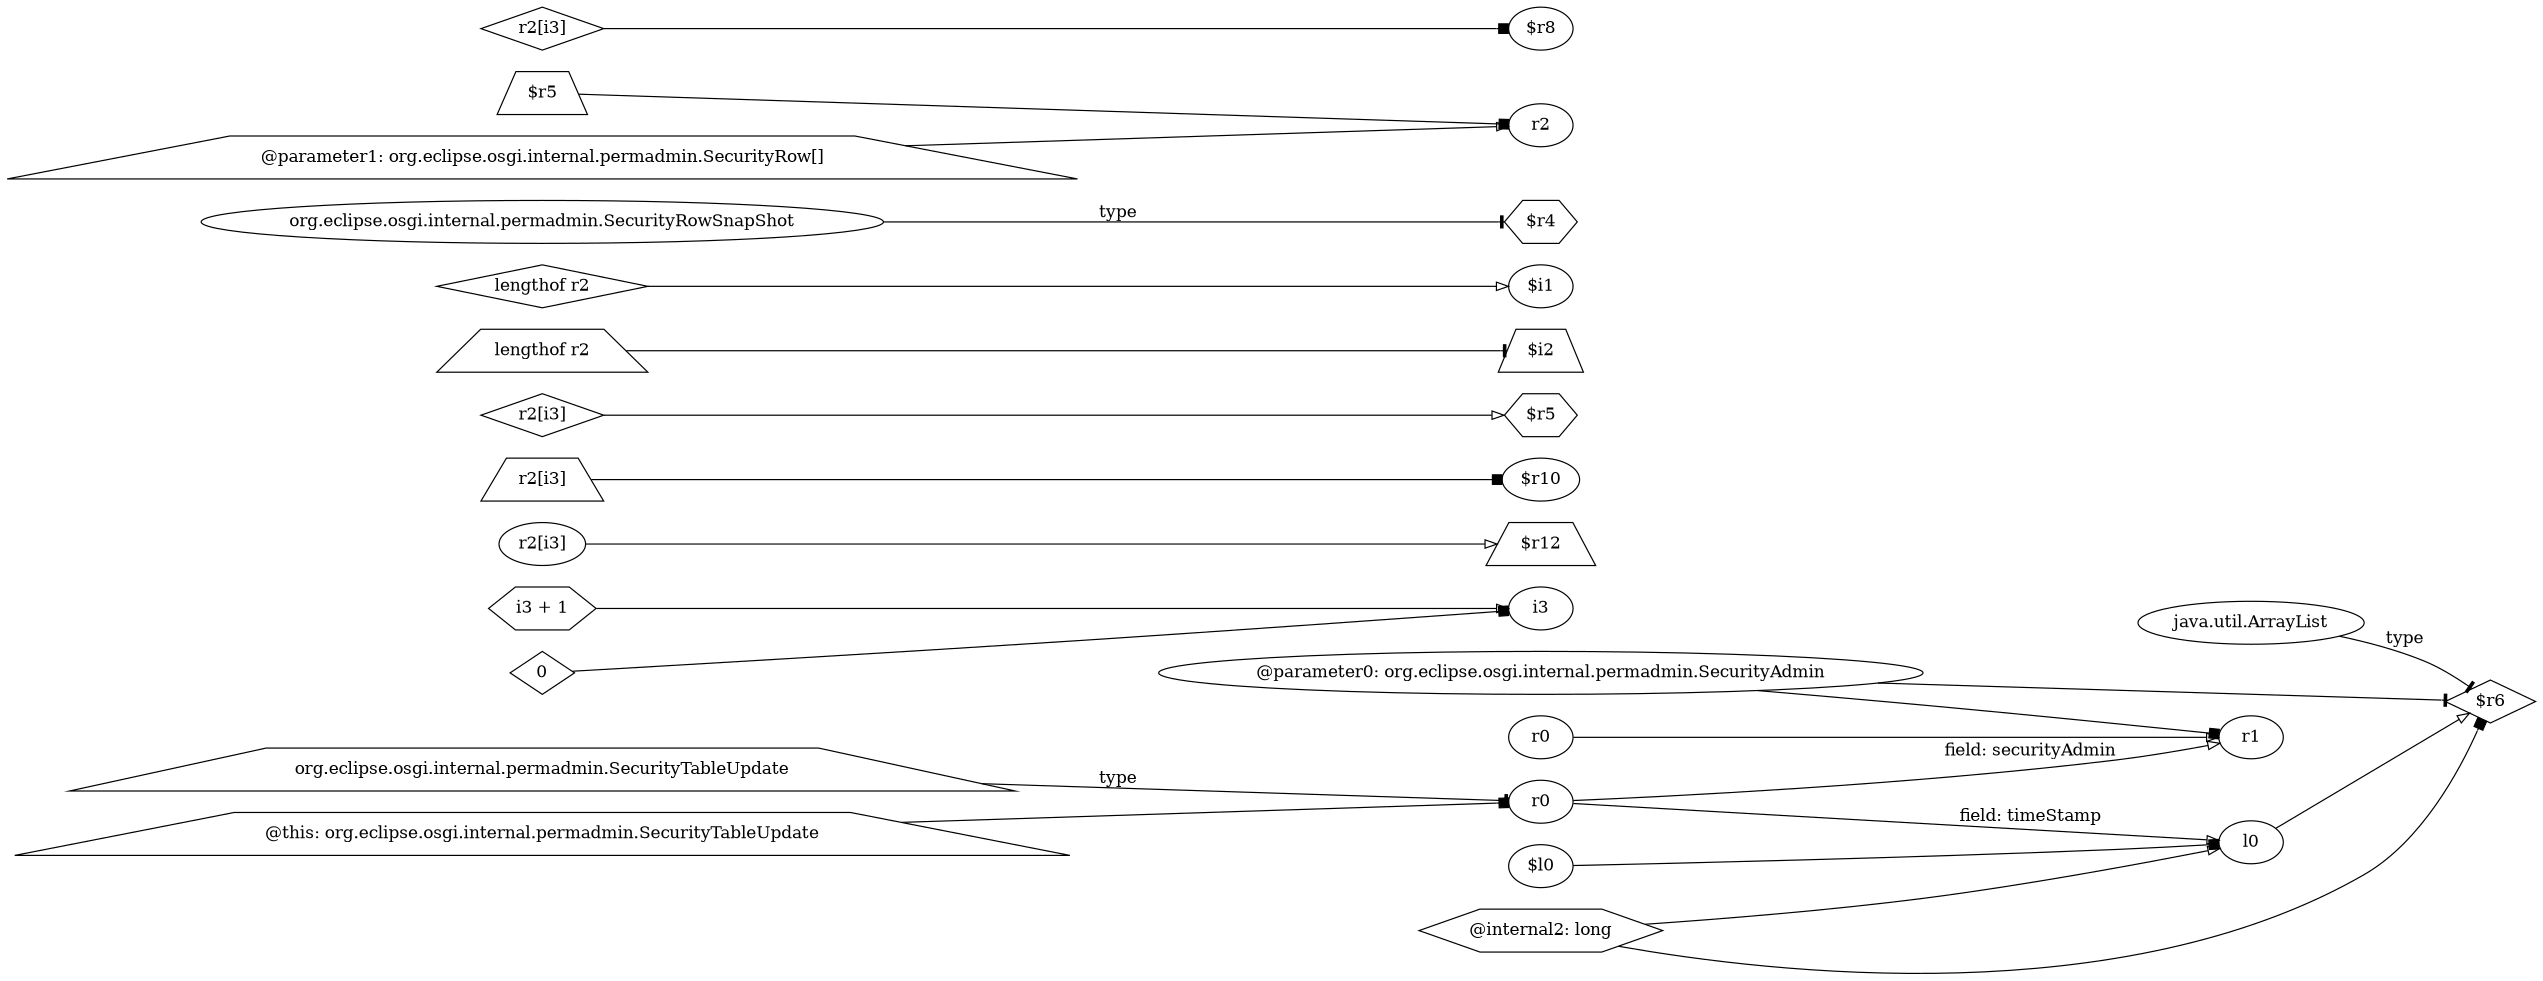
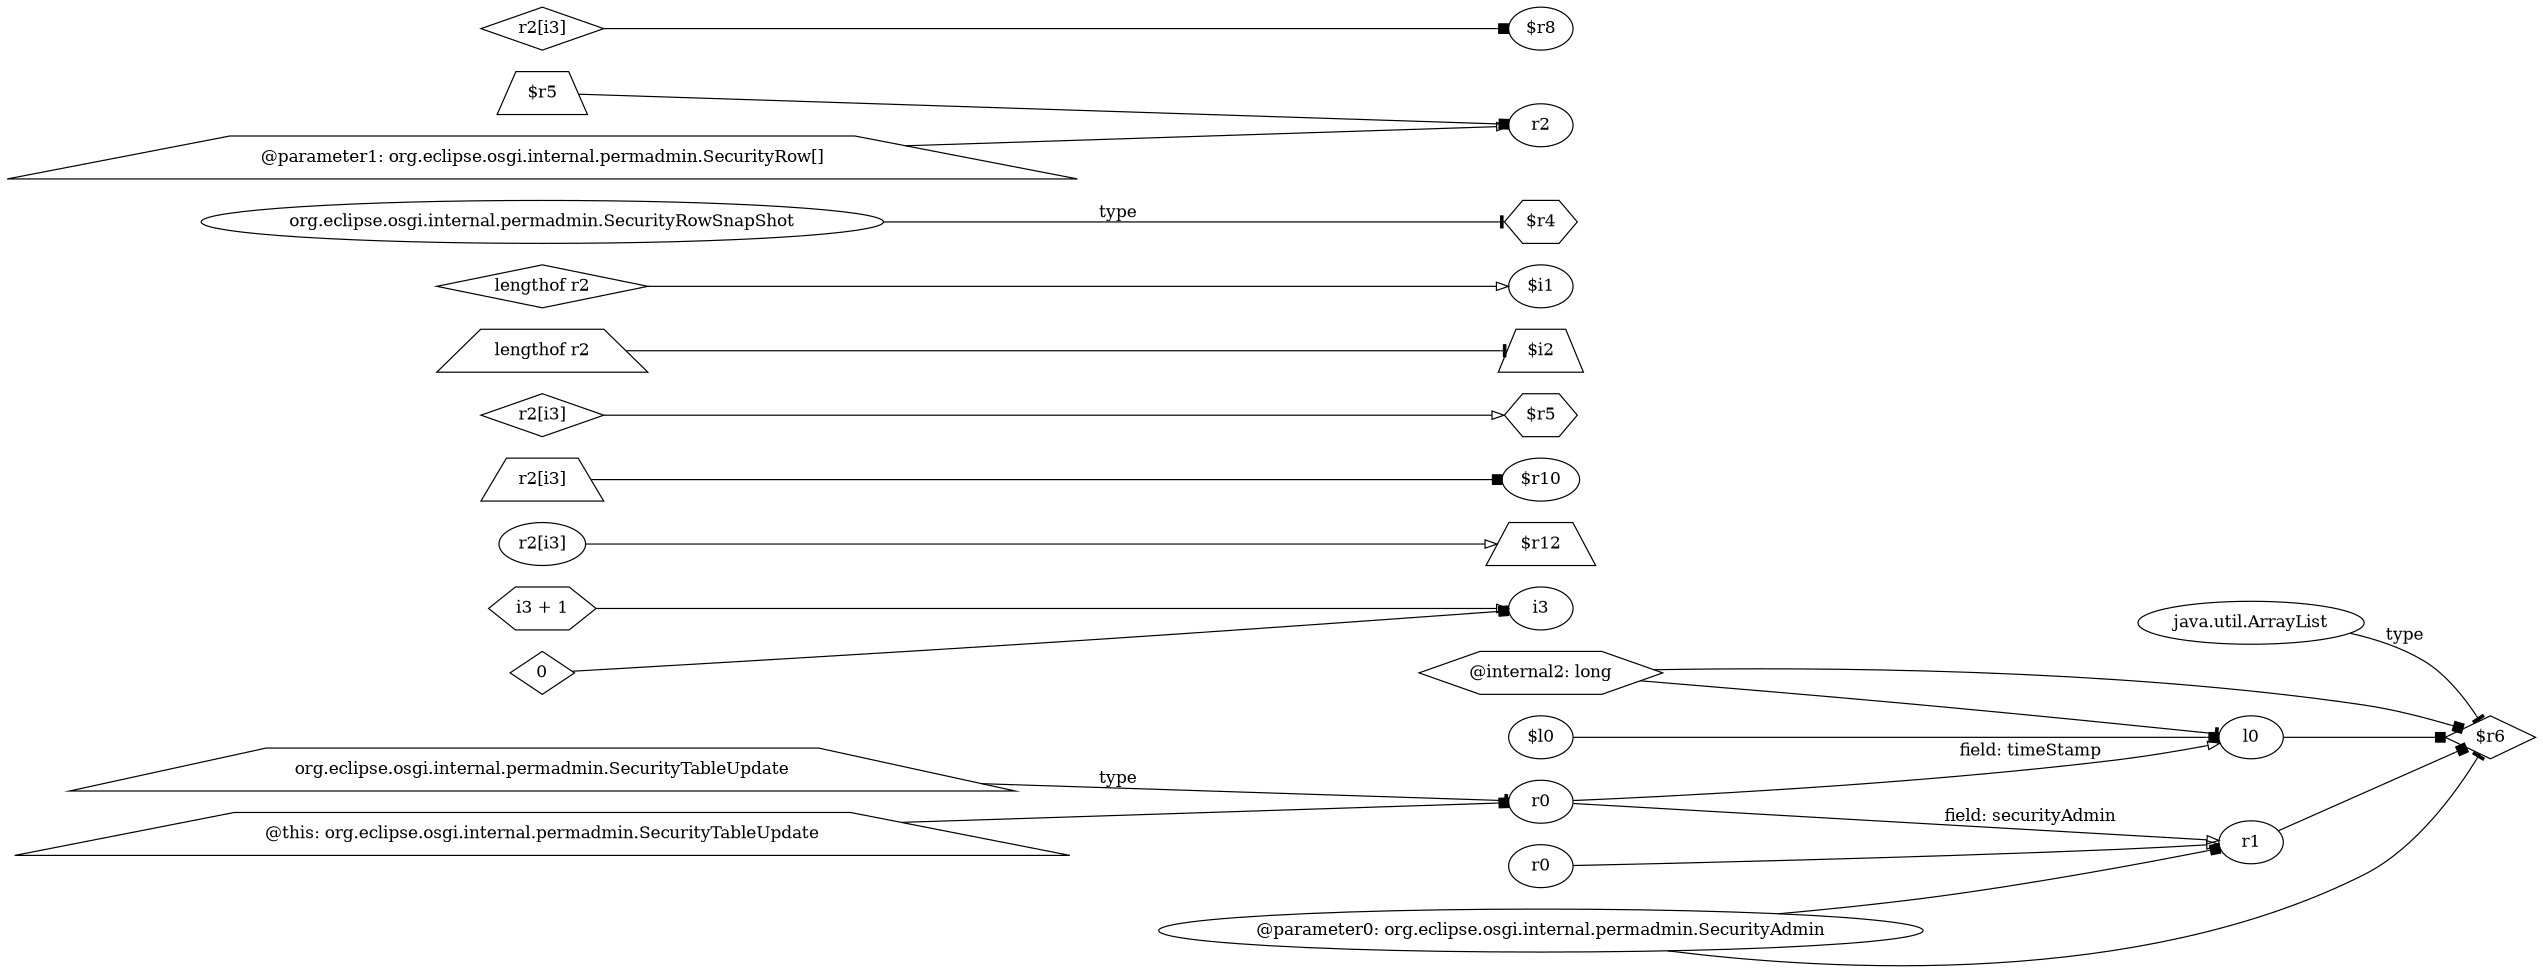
(2368, 774) -> (2358, 737)
none -> (2367, 791)
(1928, 898) -> (1927, 705)
